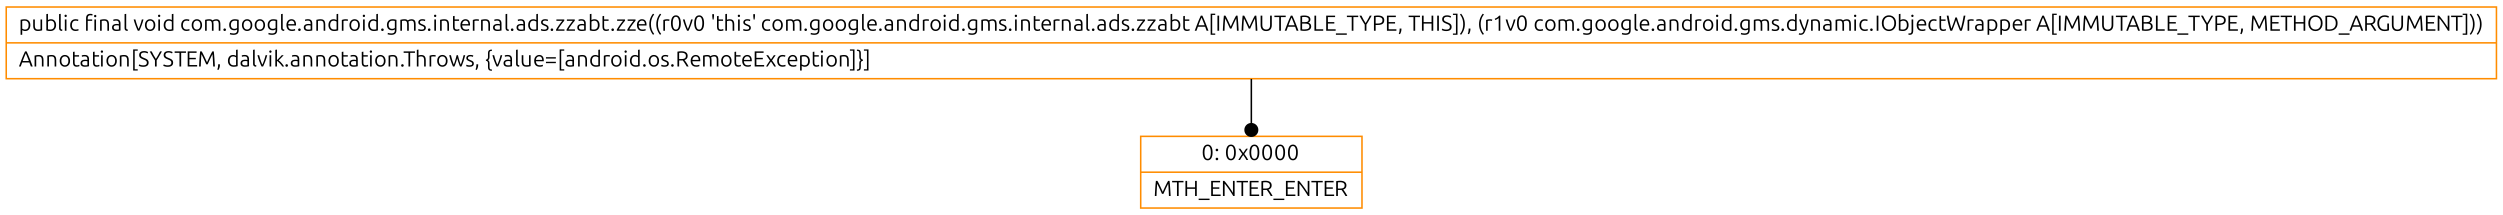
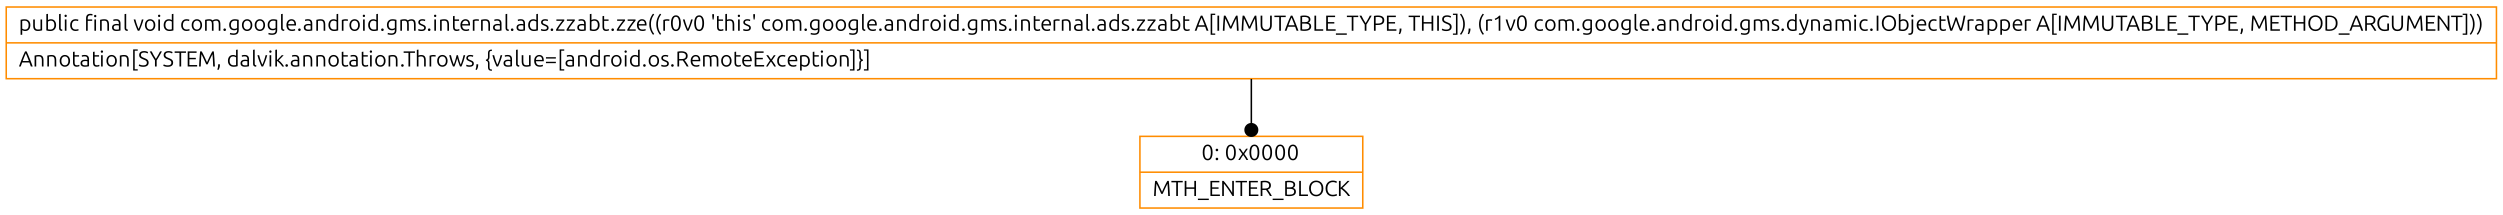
(1251, 189) -> (1251, 189)
